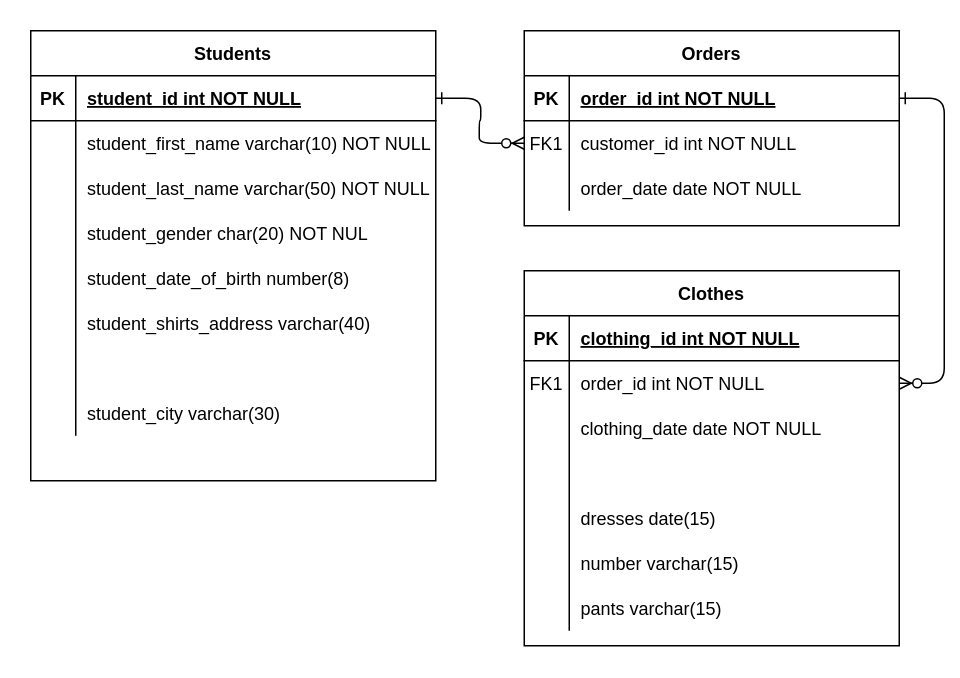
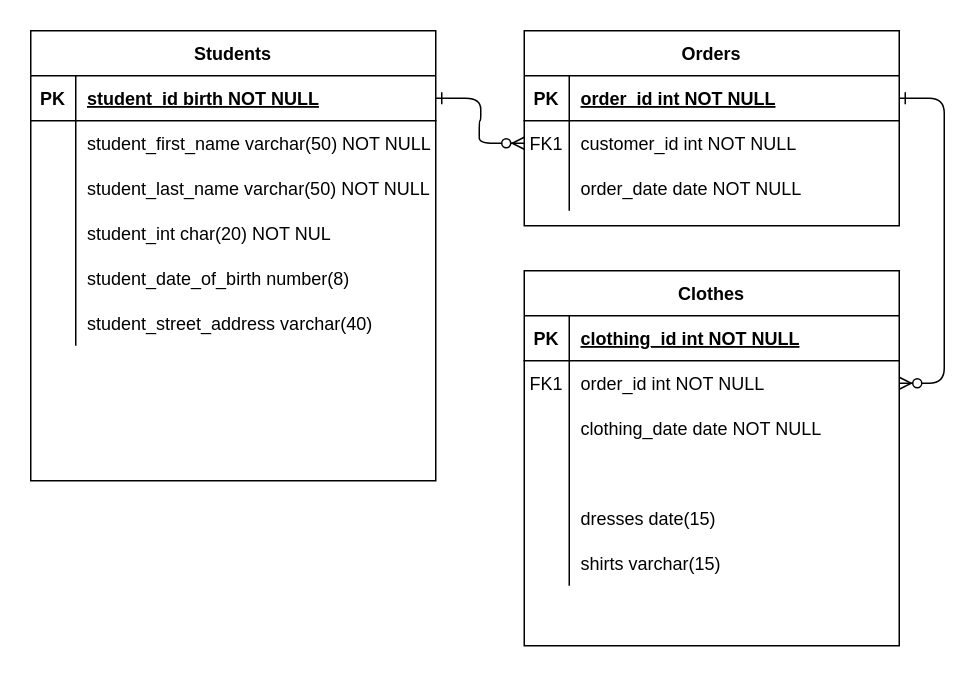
(191, 99) -> (201, 99)
(274, 144) -> (274, 144)
(236, 234) -> (219, 234)
(254, 324) -> (256, 324)
(256, 413) -> none
(669, 564) -> (667, 564)
(734, 608) -> none
